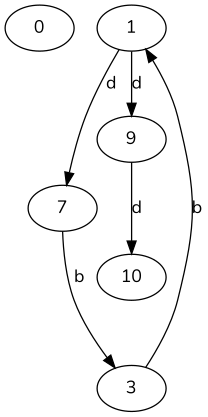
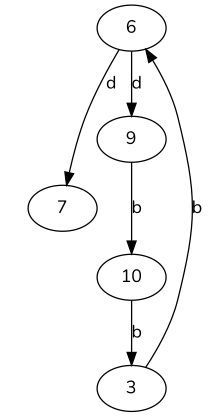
(40, 28) -> none
(132, 28) -> (132, 28)
(137, 208) -> (137, 208)
(74, 299) -> (132, 326)
